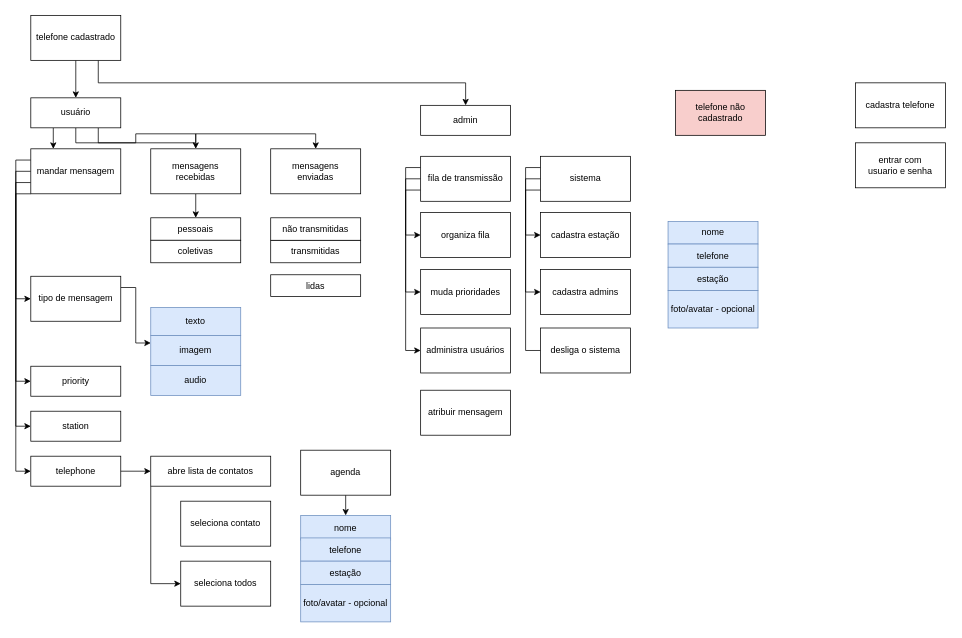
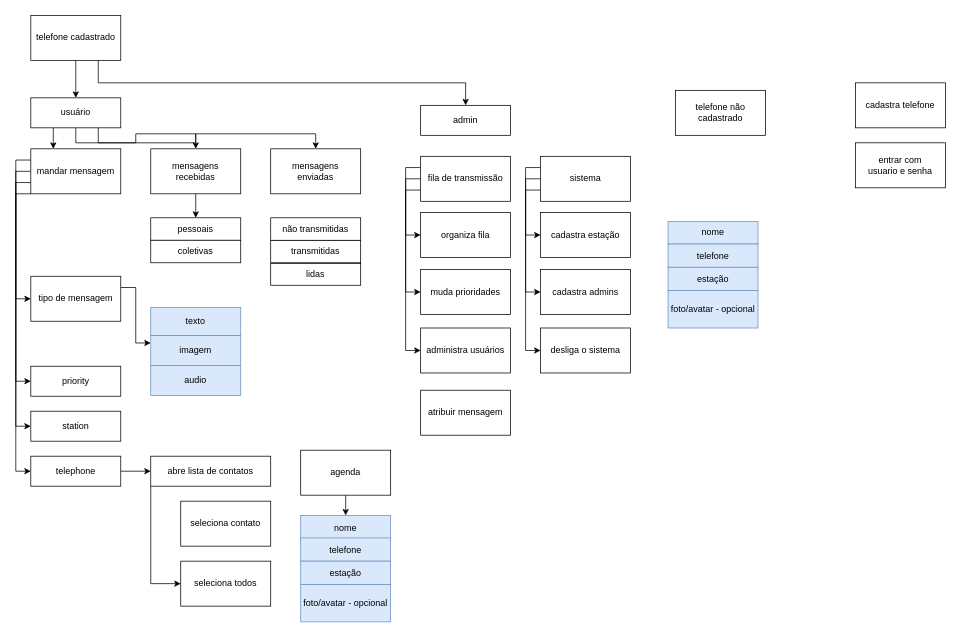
(720, 113) -> (720, 113)
(315, 286) -> (315, 275)
(536, 351) -> (534, 351)
